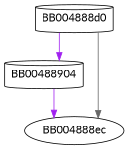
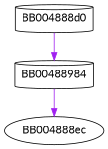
(98, 72) -> none
(44, 75) -> (54, 75)
